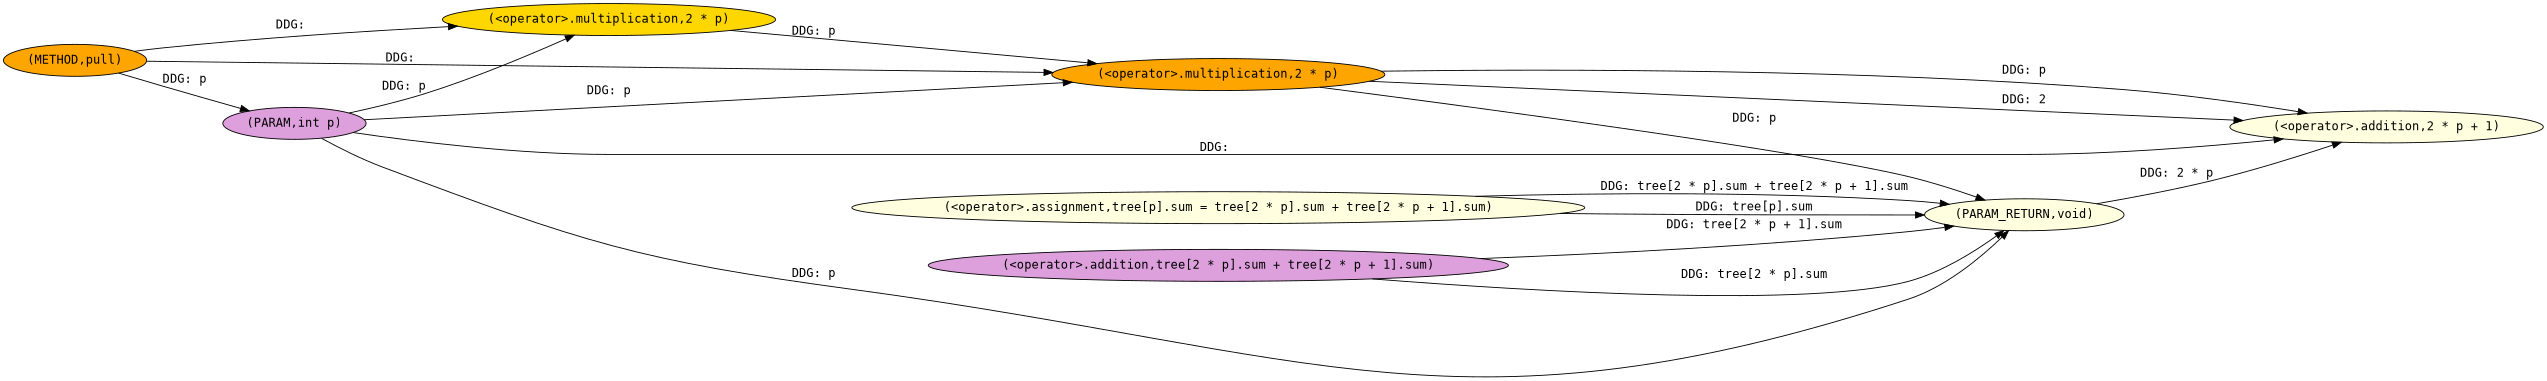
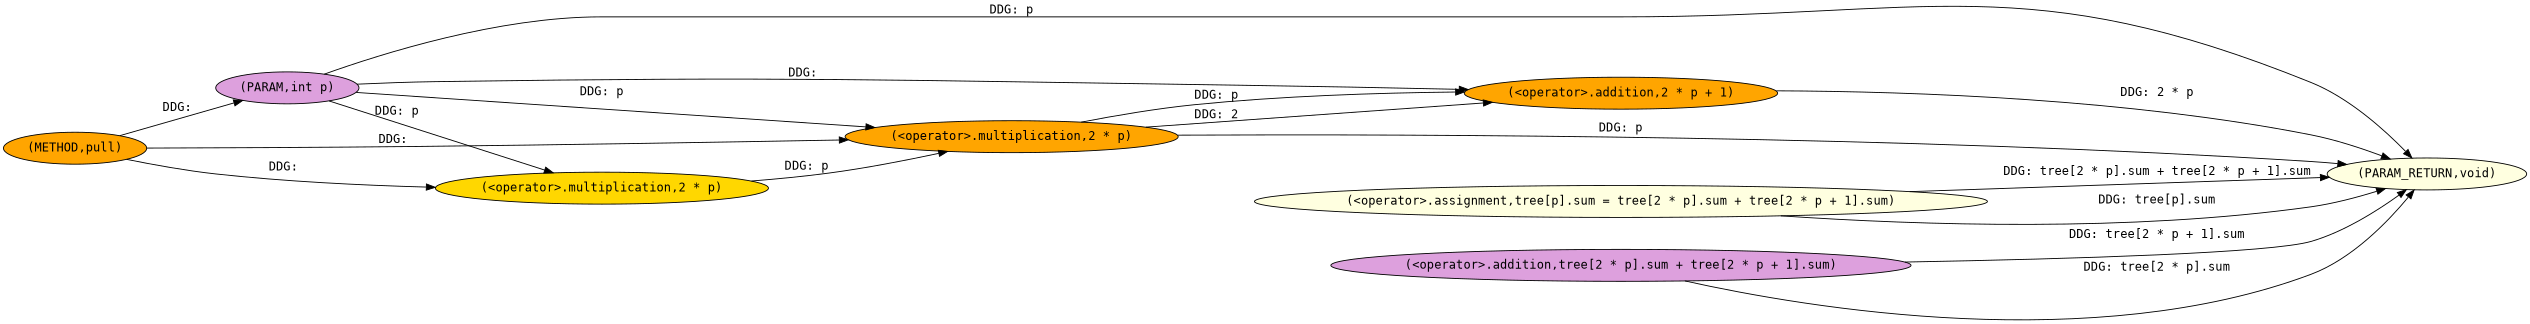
(185, 79) -> (181, 108)
(2387, 127) -> (1621, 93)
(2216, 180) -> (2082, 104)
